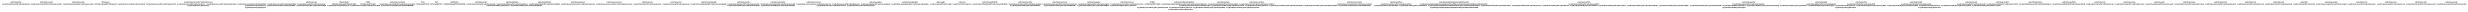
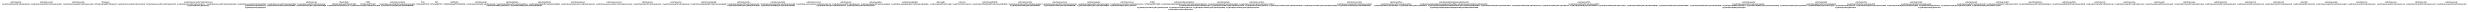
none -> (846, 2)
